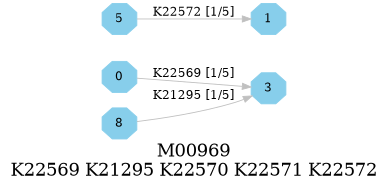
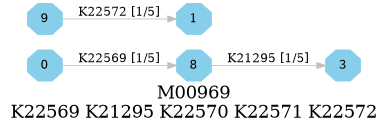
(119, 19) -> (45, 19)
(189, 82) -> (115, 65)
